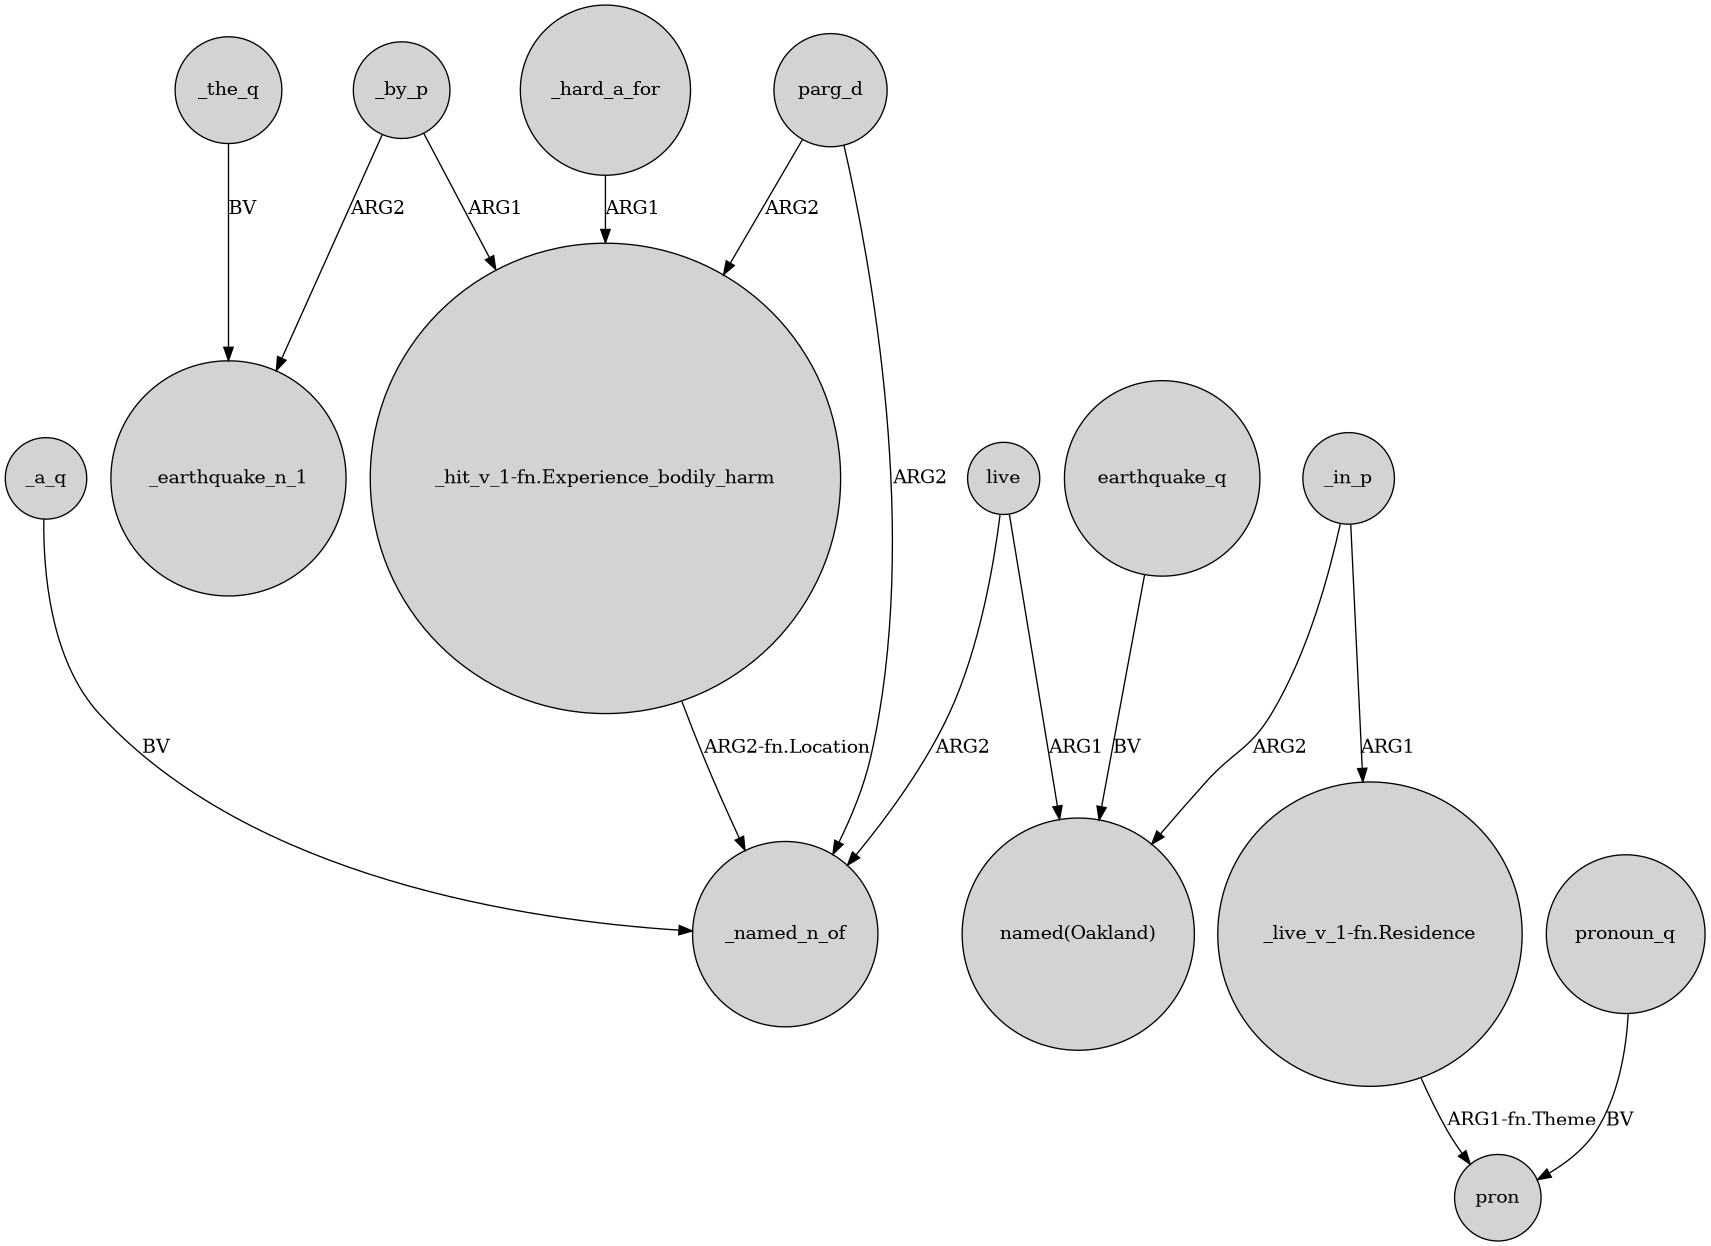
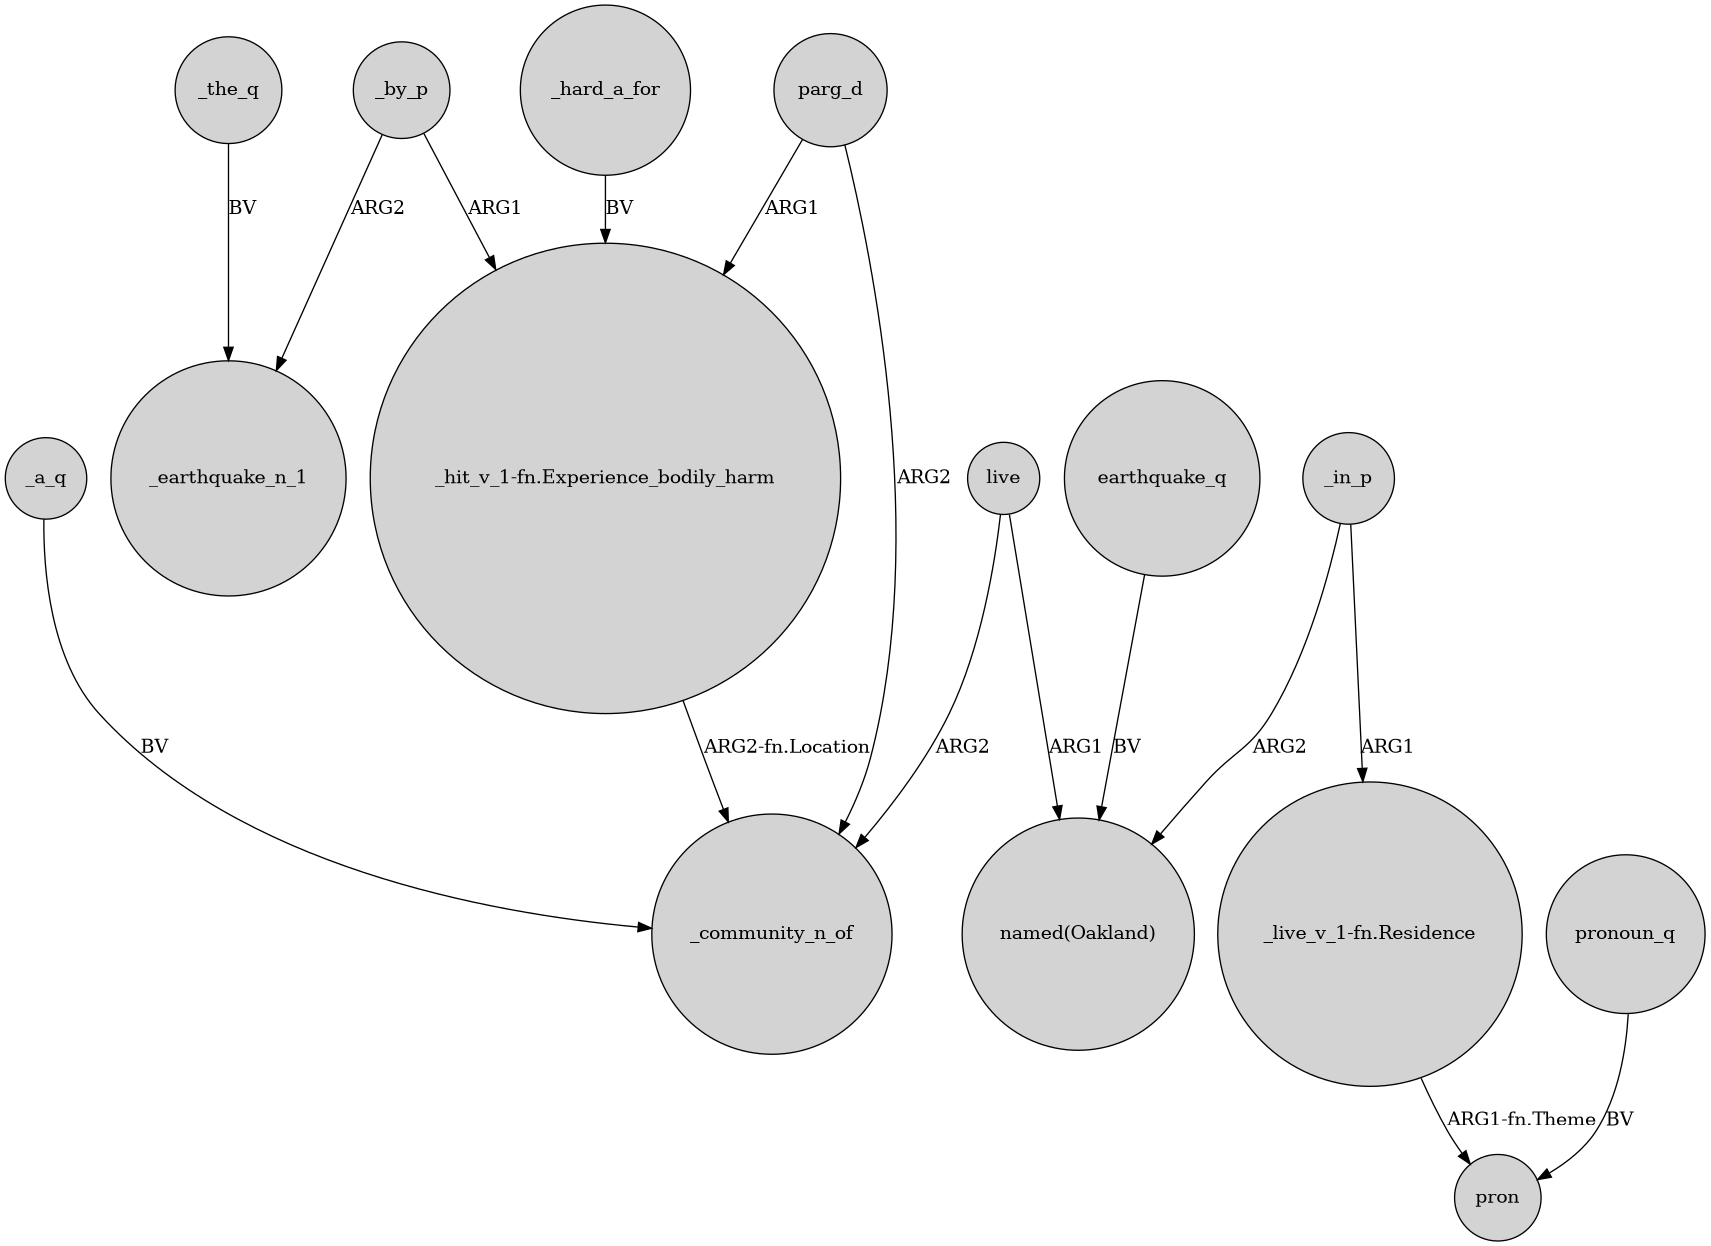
(633, 209) -> (619, 209)
(793, 209) -> (793, 209)
(785, 934) -> (772, 934)
